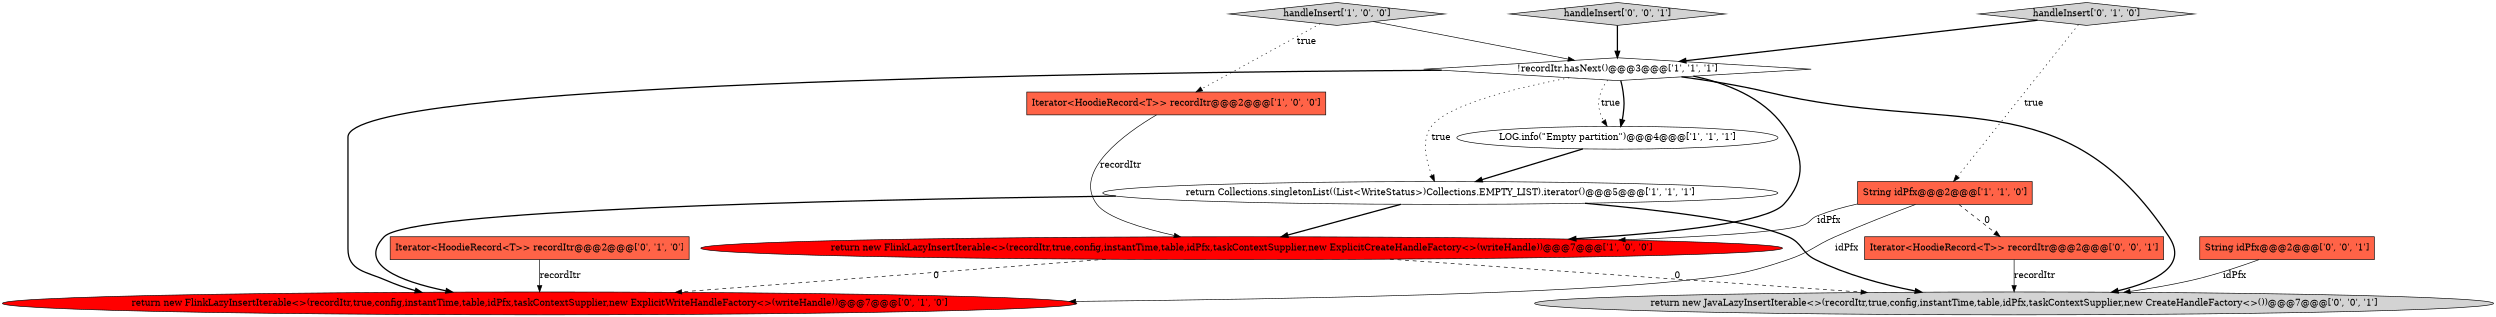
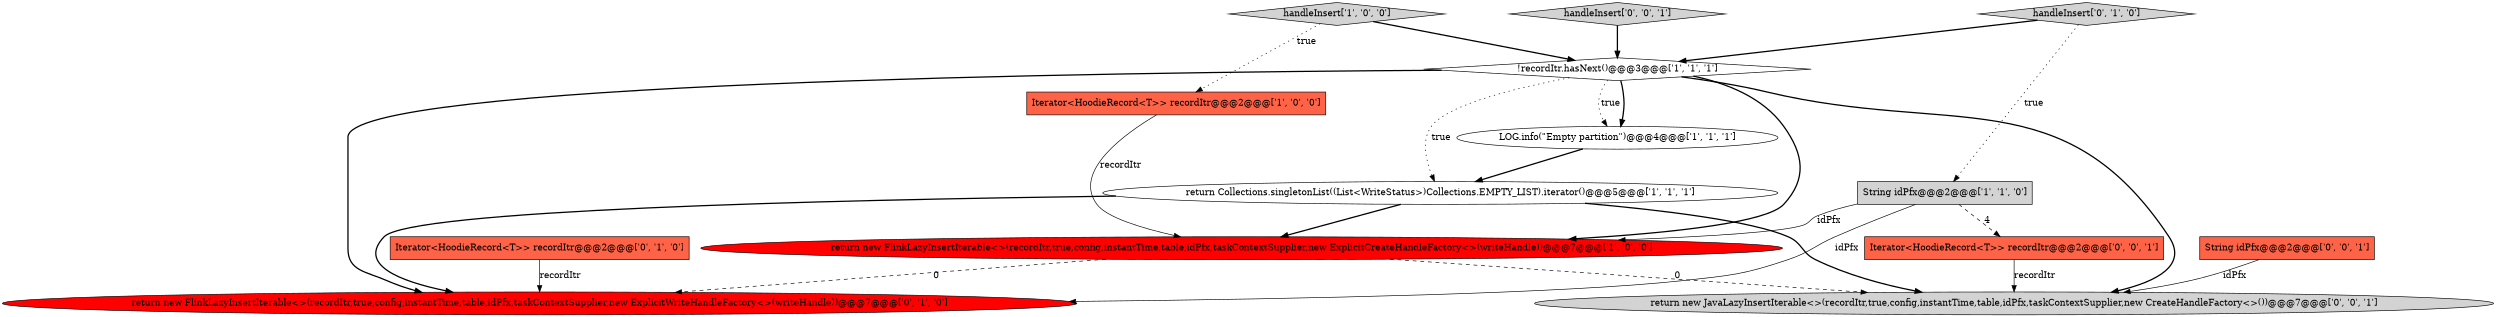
(1471, 40) -> (1471, 40)
(1945, 193) -> (1945, 193)
(1987, 221) -> (1987, 221)
